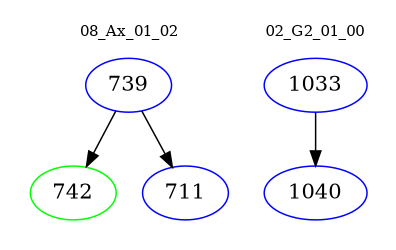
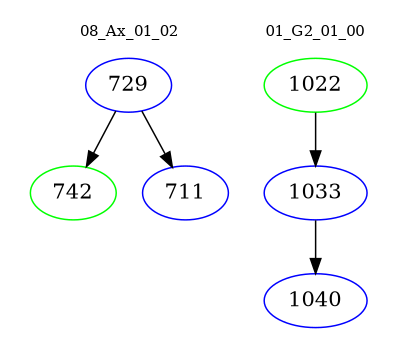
(316, 32) -> (316, 32)
(129, 85) -> (129, 85)
none -> (316, 85)
